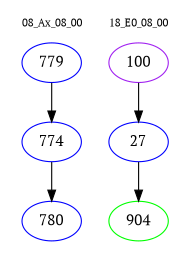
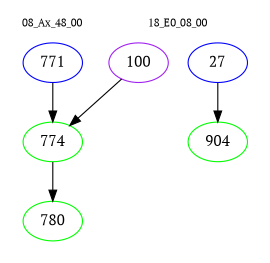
(52, 24) -> (52, 24)
(52, 63) -> (53, 63)
(139, 97) -> (107, 92)
(52, 142) -> (53, 142)
(52, 221) -> (53, 221)
